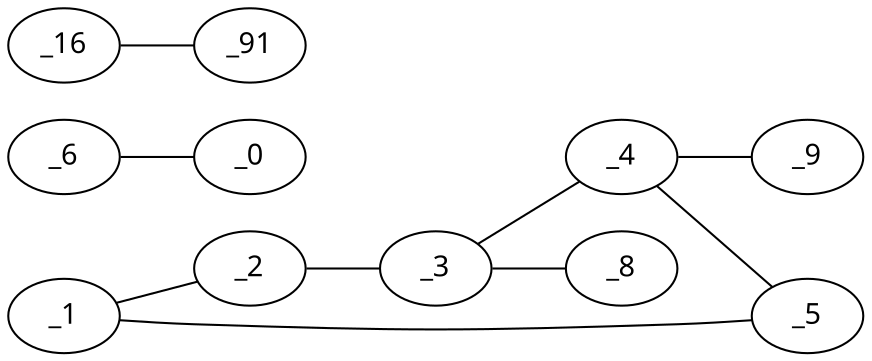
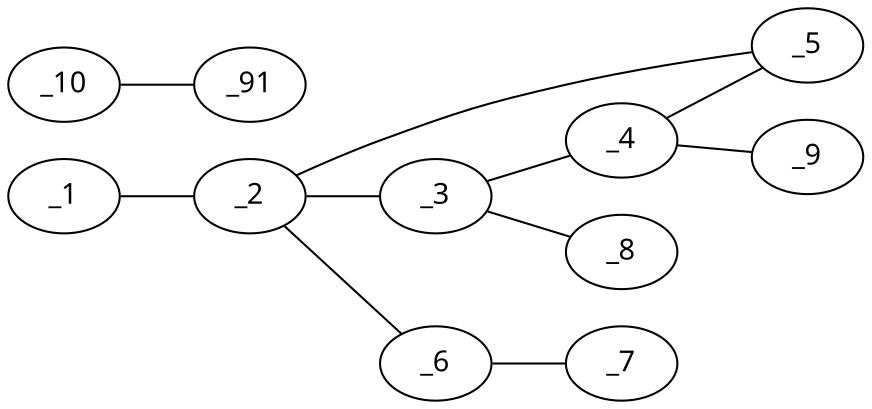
(64, 45) -> (64, 85)
(250, 157) -> (622, 363)
none -> (343, 280)
(436, 329) -> (519, 96)
